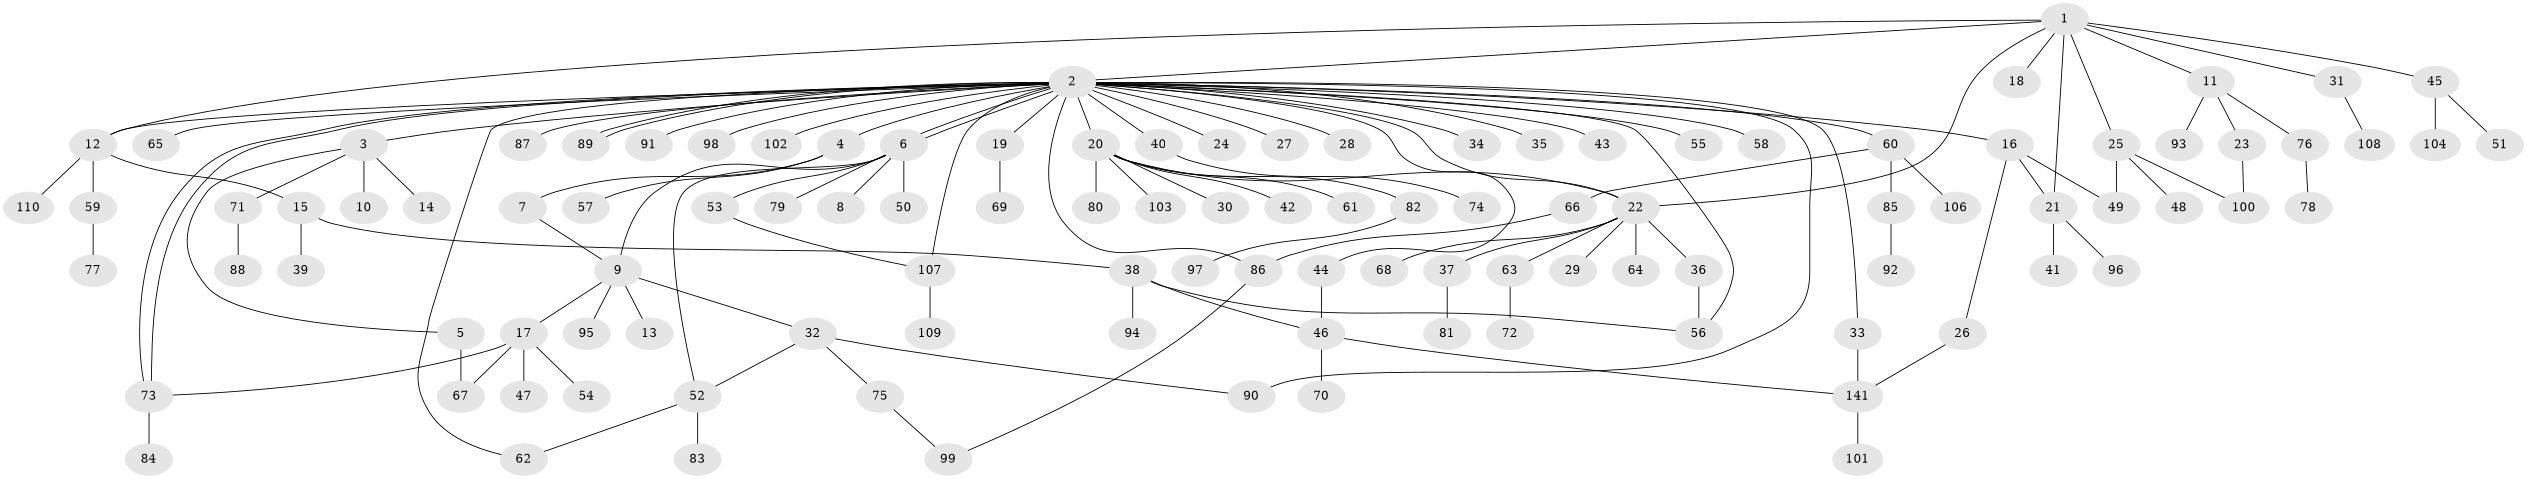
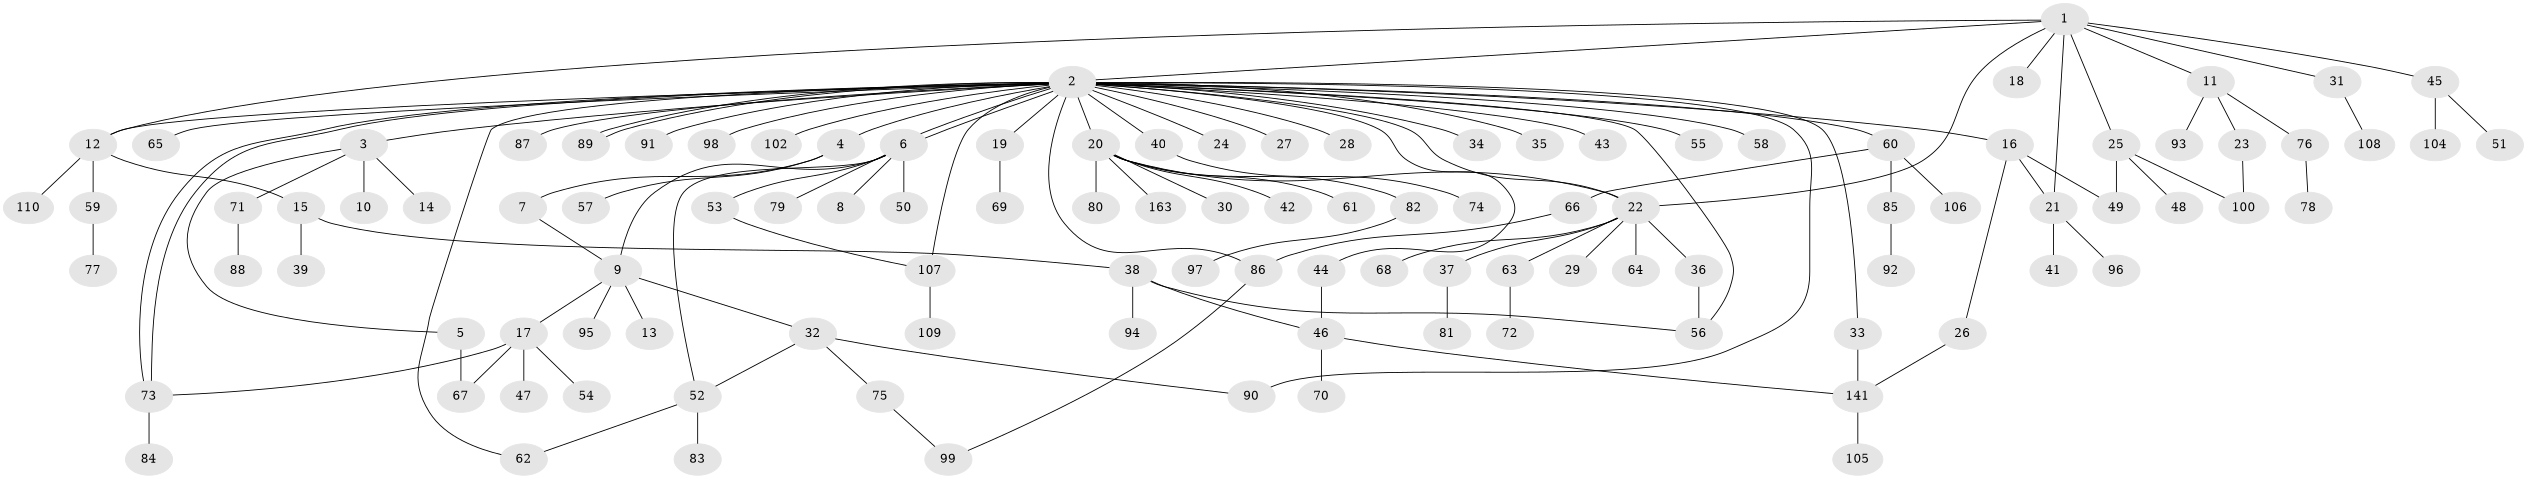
(1161, 208) -> (1161, 208)
(1858, 460) -> (1858, 460)
